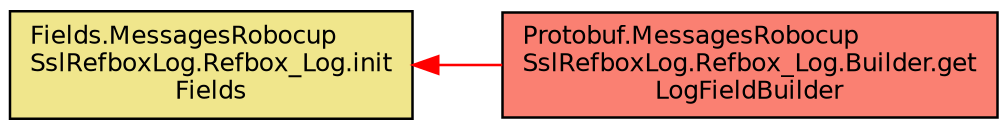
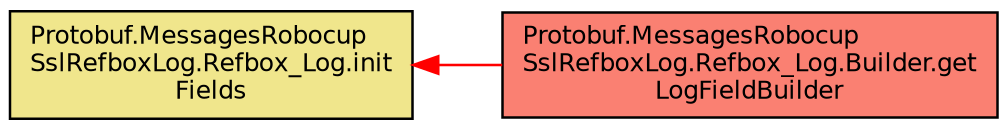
(211, 65) -> (211, 65)
